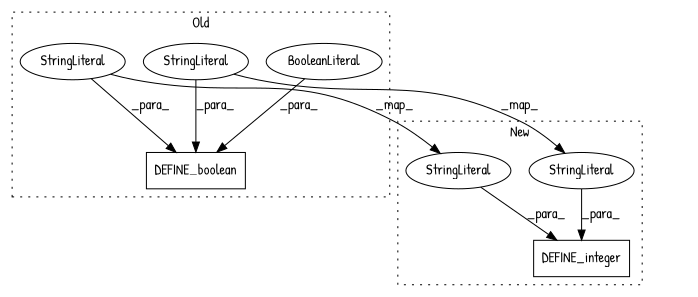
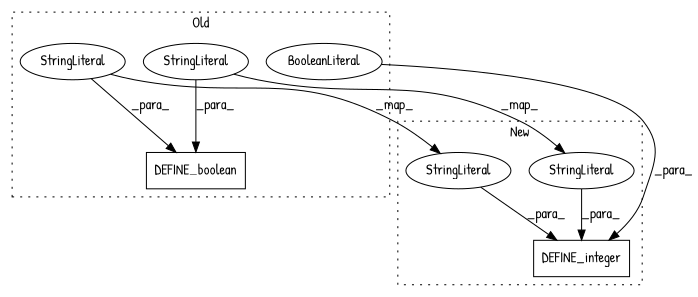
(265, 112) -> (578, 90)
